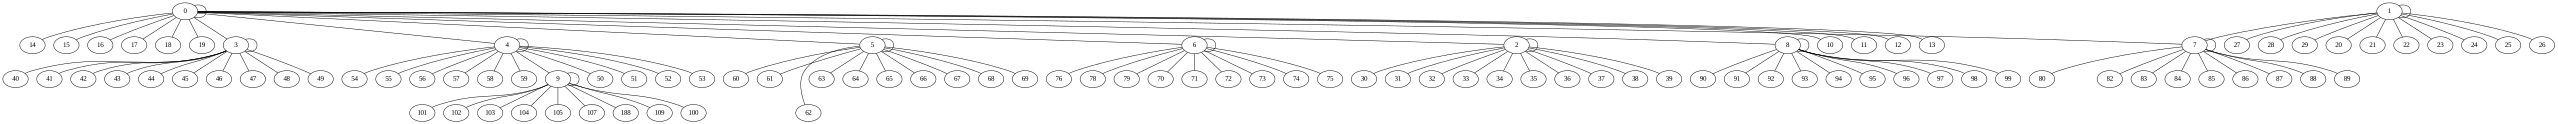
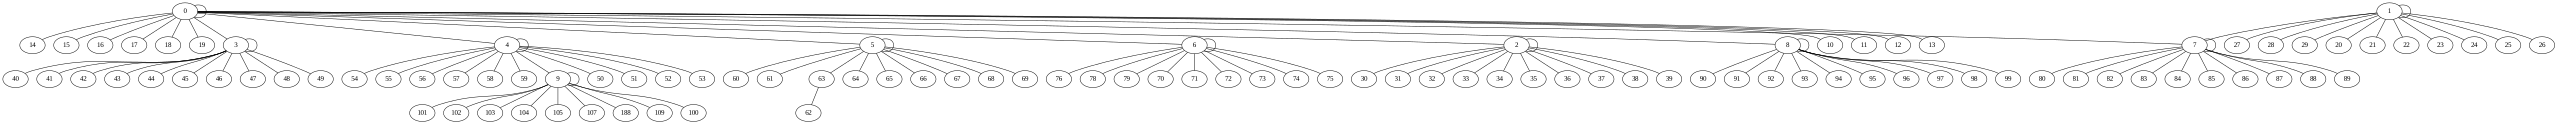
(820, 57) -> (815, 96)
none -> (2076, 79)
